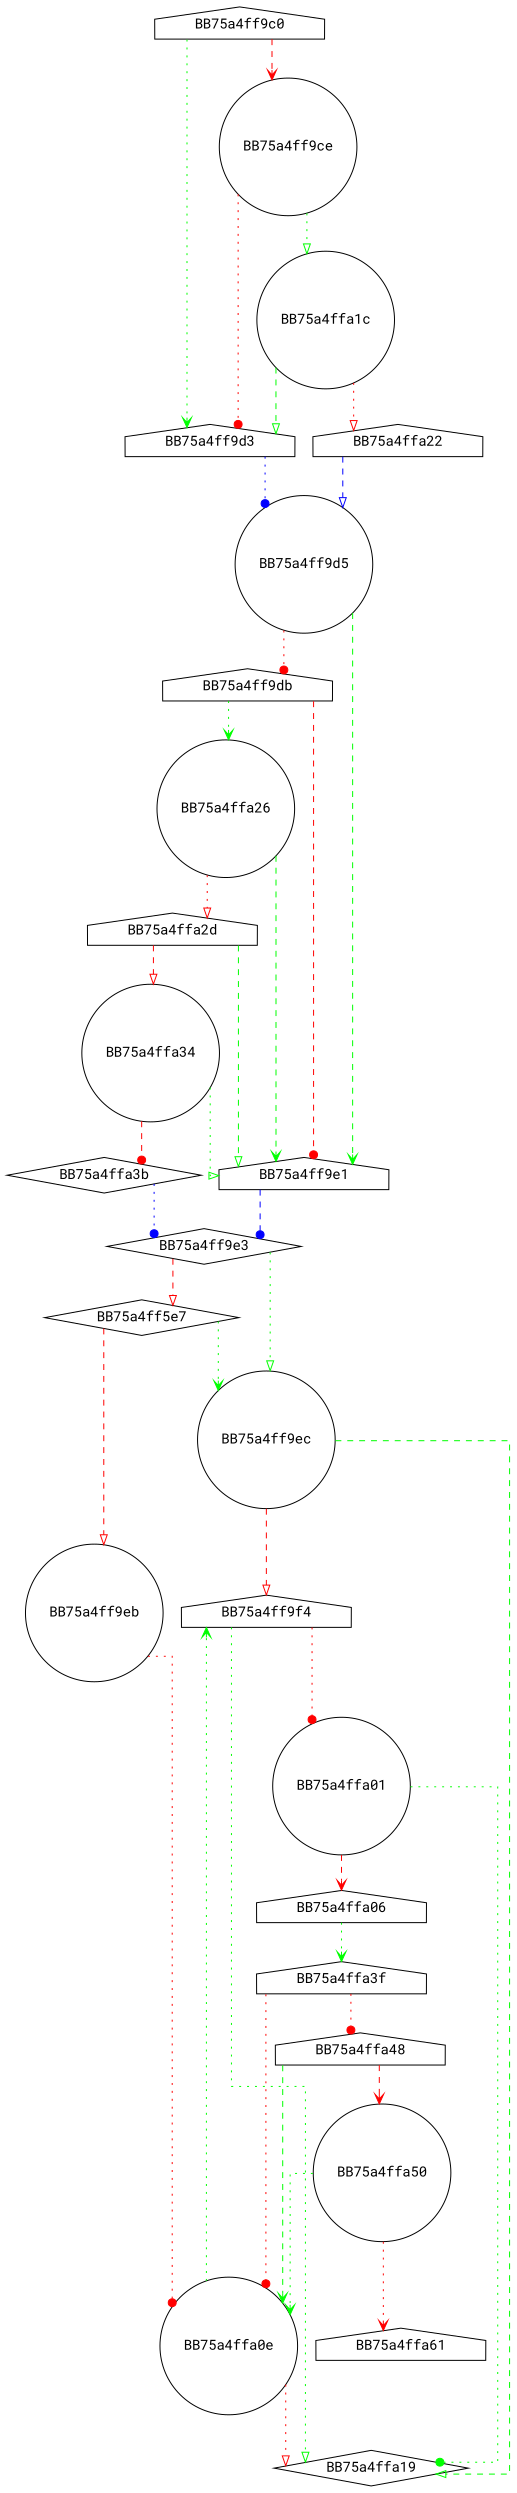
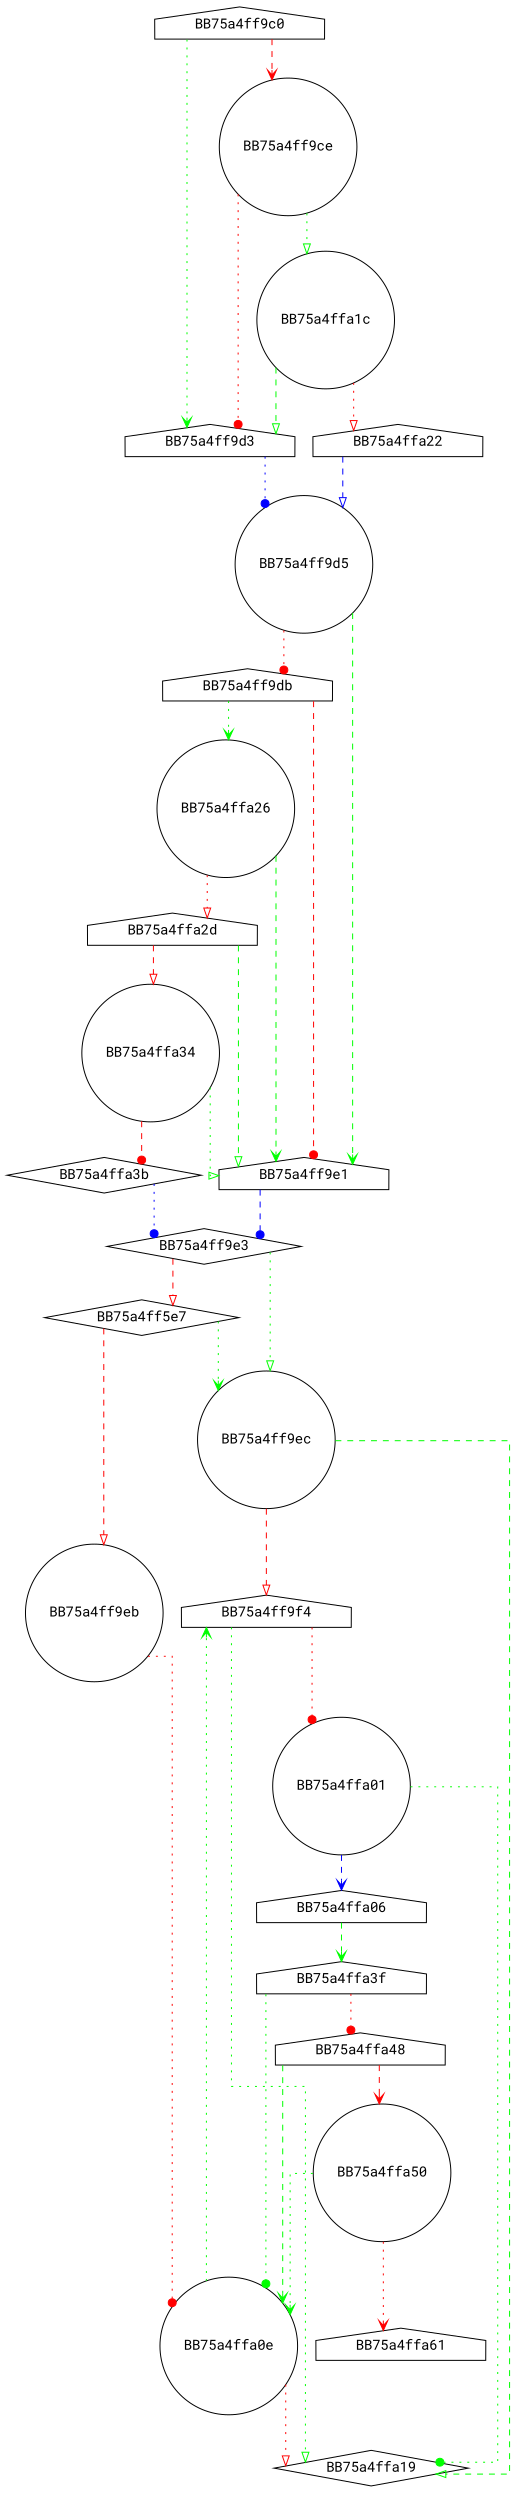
(342, 1868) -> (342, 1868)
(342, 1937) -> (342, 1937)
(266, 2137) -> (266, 2137)
